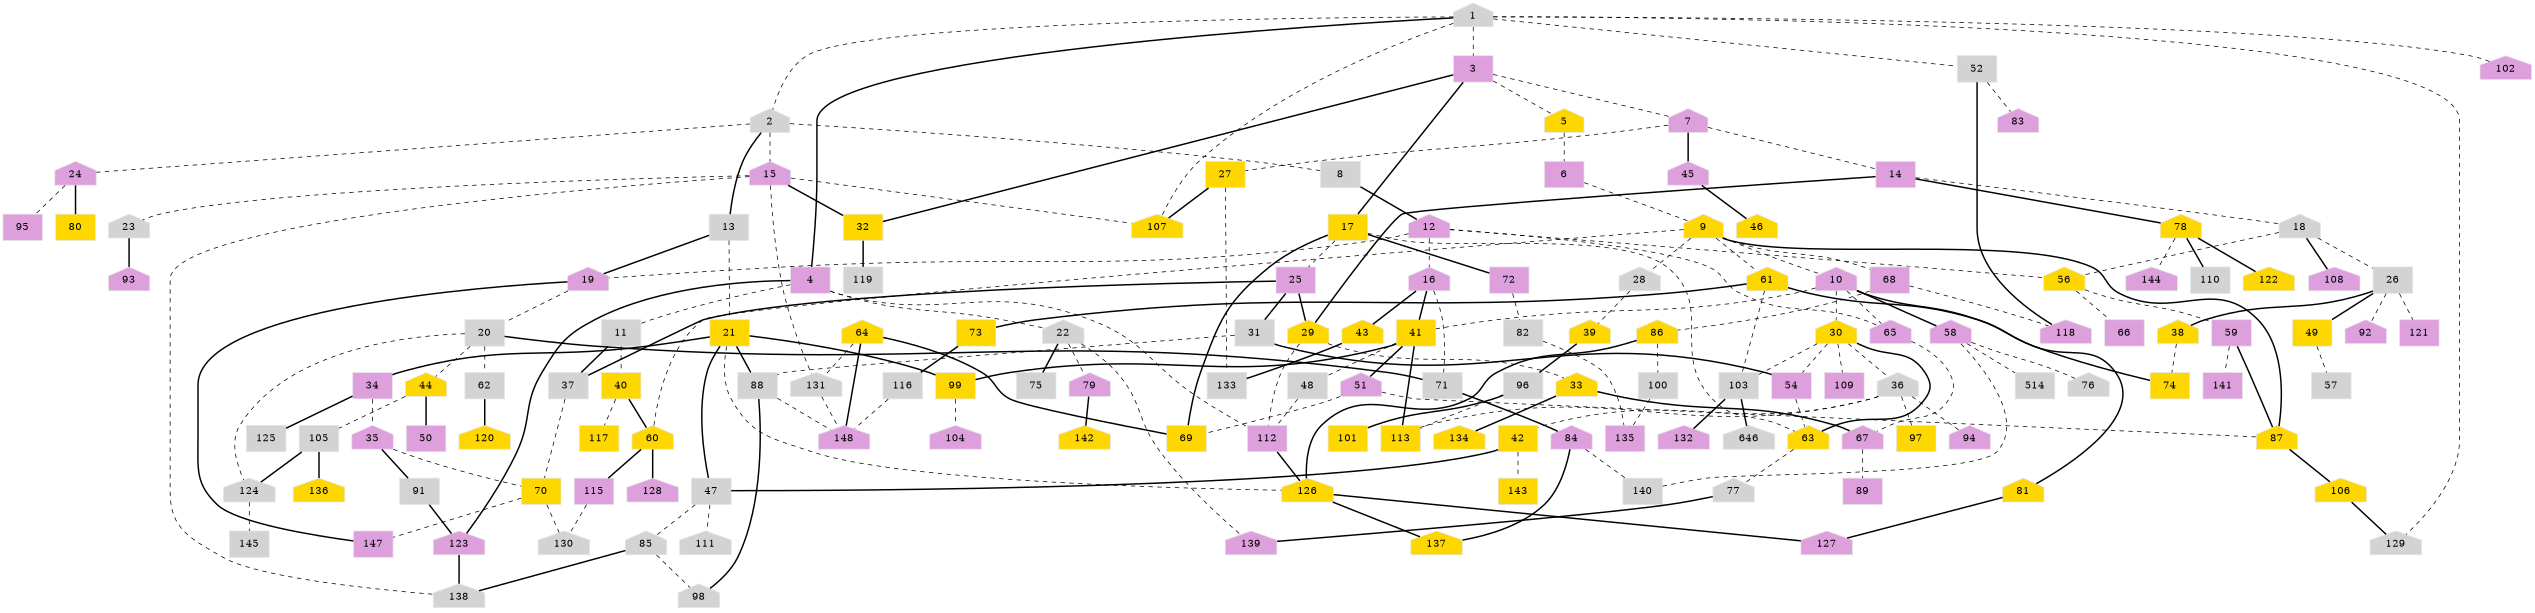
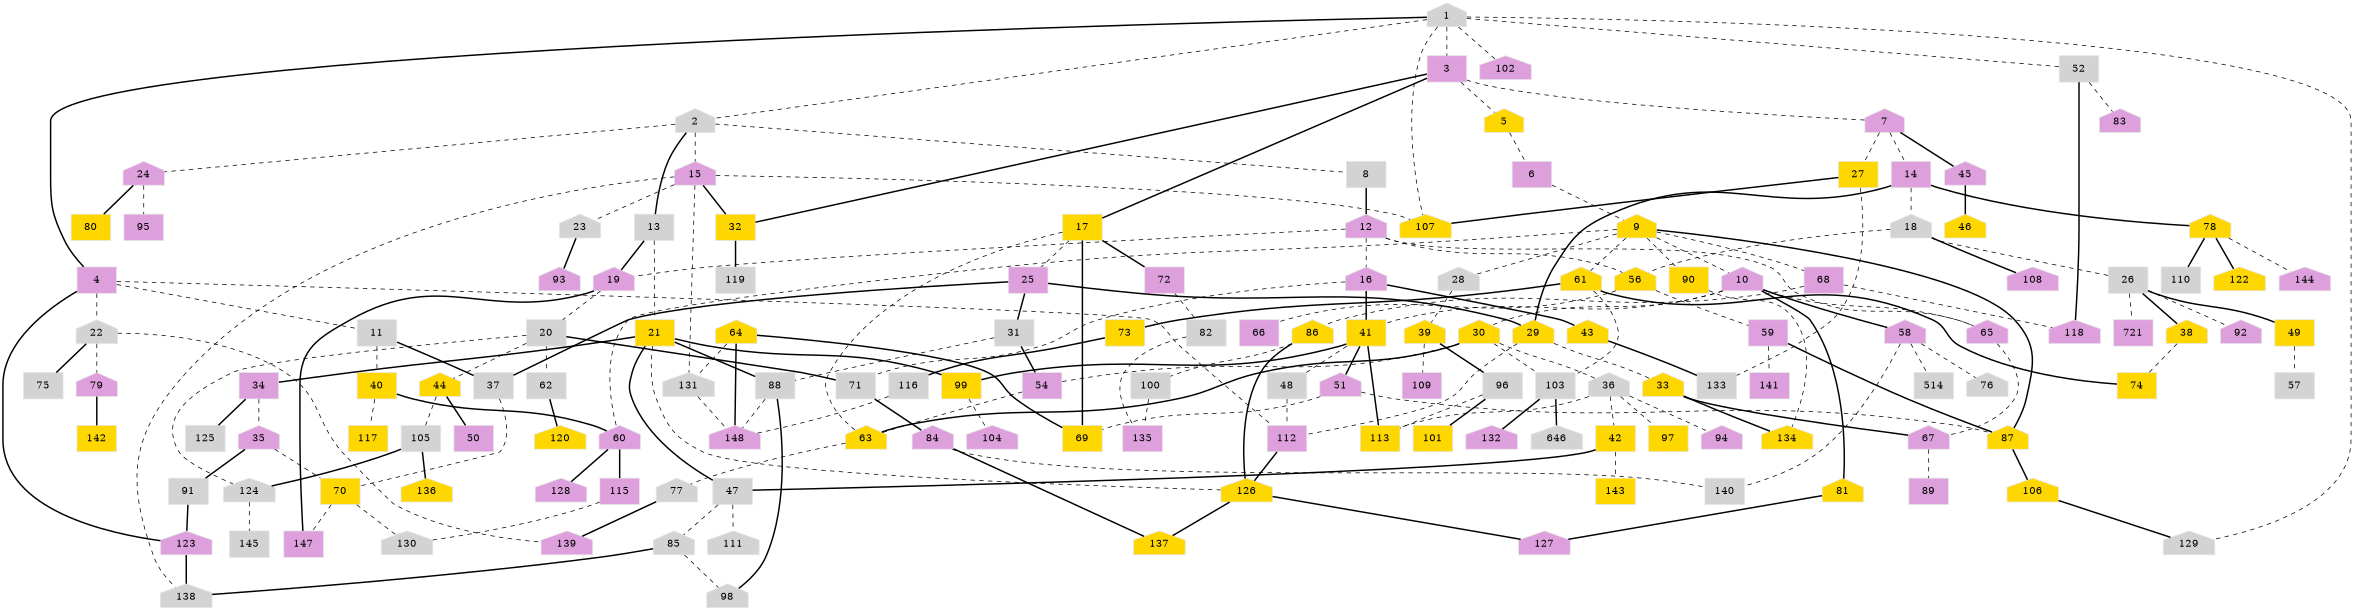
none -> (1689, 280)
(2419, 333) -> (2133, 333)
(1840, 358) -> (1423, 358)
(653, 439) -> (620, 439)
(1085, 439) -> (97, 439)
